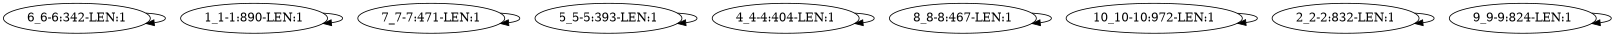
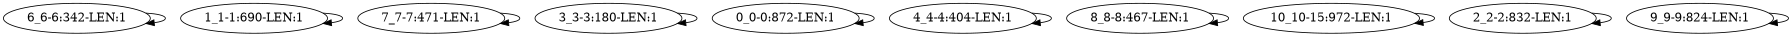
(254, 18) -> (254, 18)
none -> (608, 18)
(608, 18) -> none
none -> (786, 18)
(1154, 18) -> (1331, 18)
